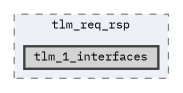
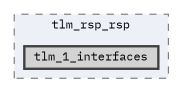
(91, 26) -> (91, 26)
